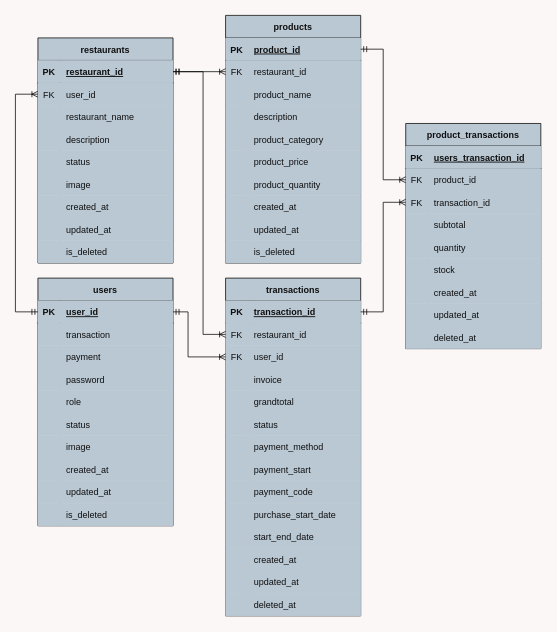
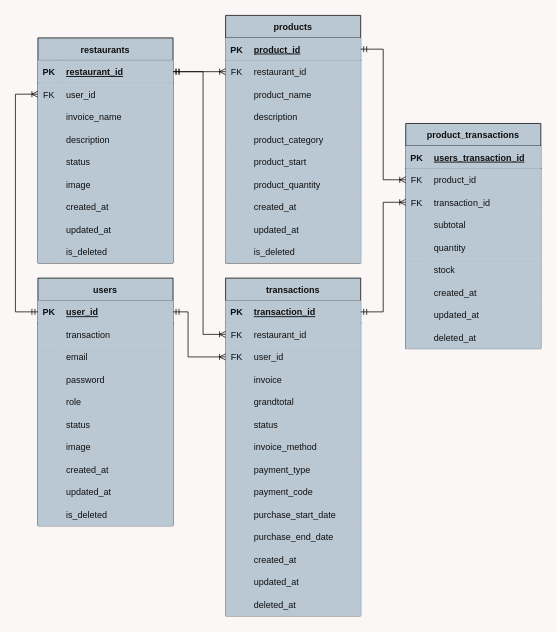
(104, 117) -> (94, 117)
(285, 162) -> (286, 162)
(84, 357) -> (76, 357)
(289, 447) -> (286, 447)
(286, 470) -> (284, 470)
(289, 537) -> (296, 537)
